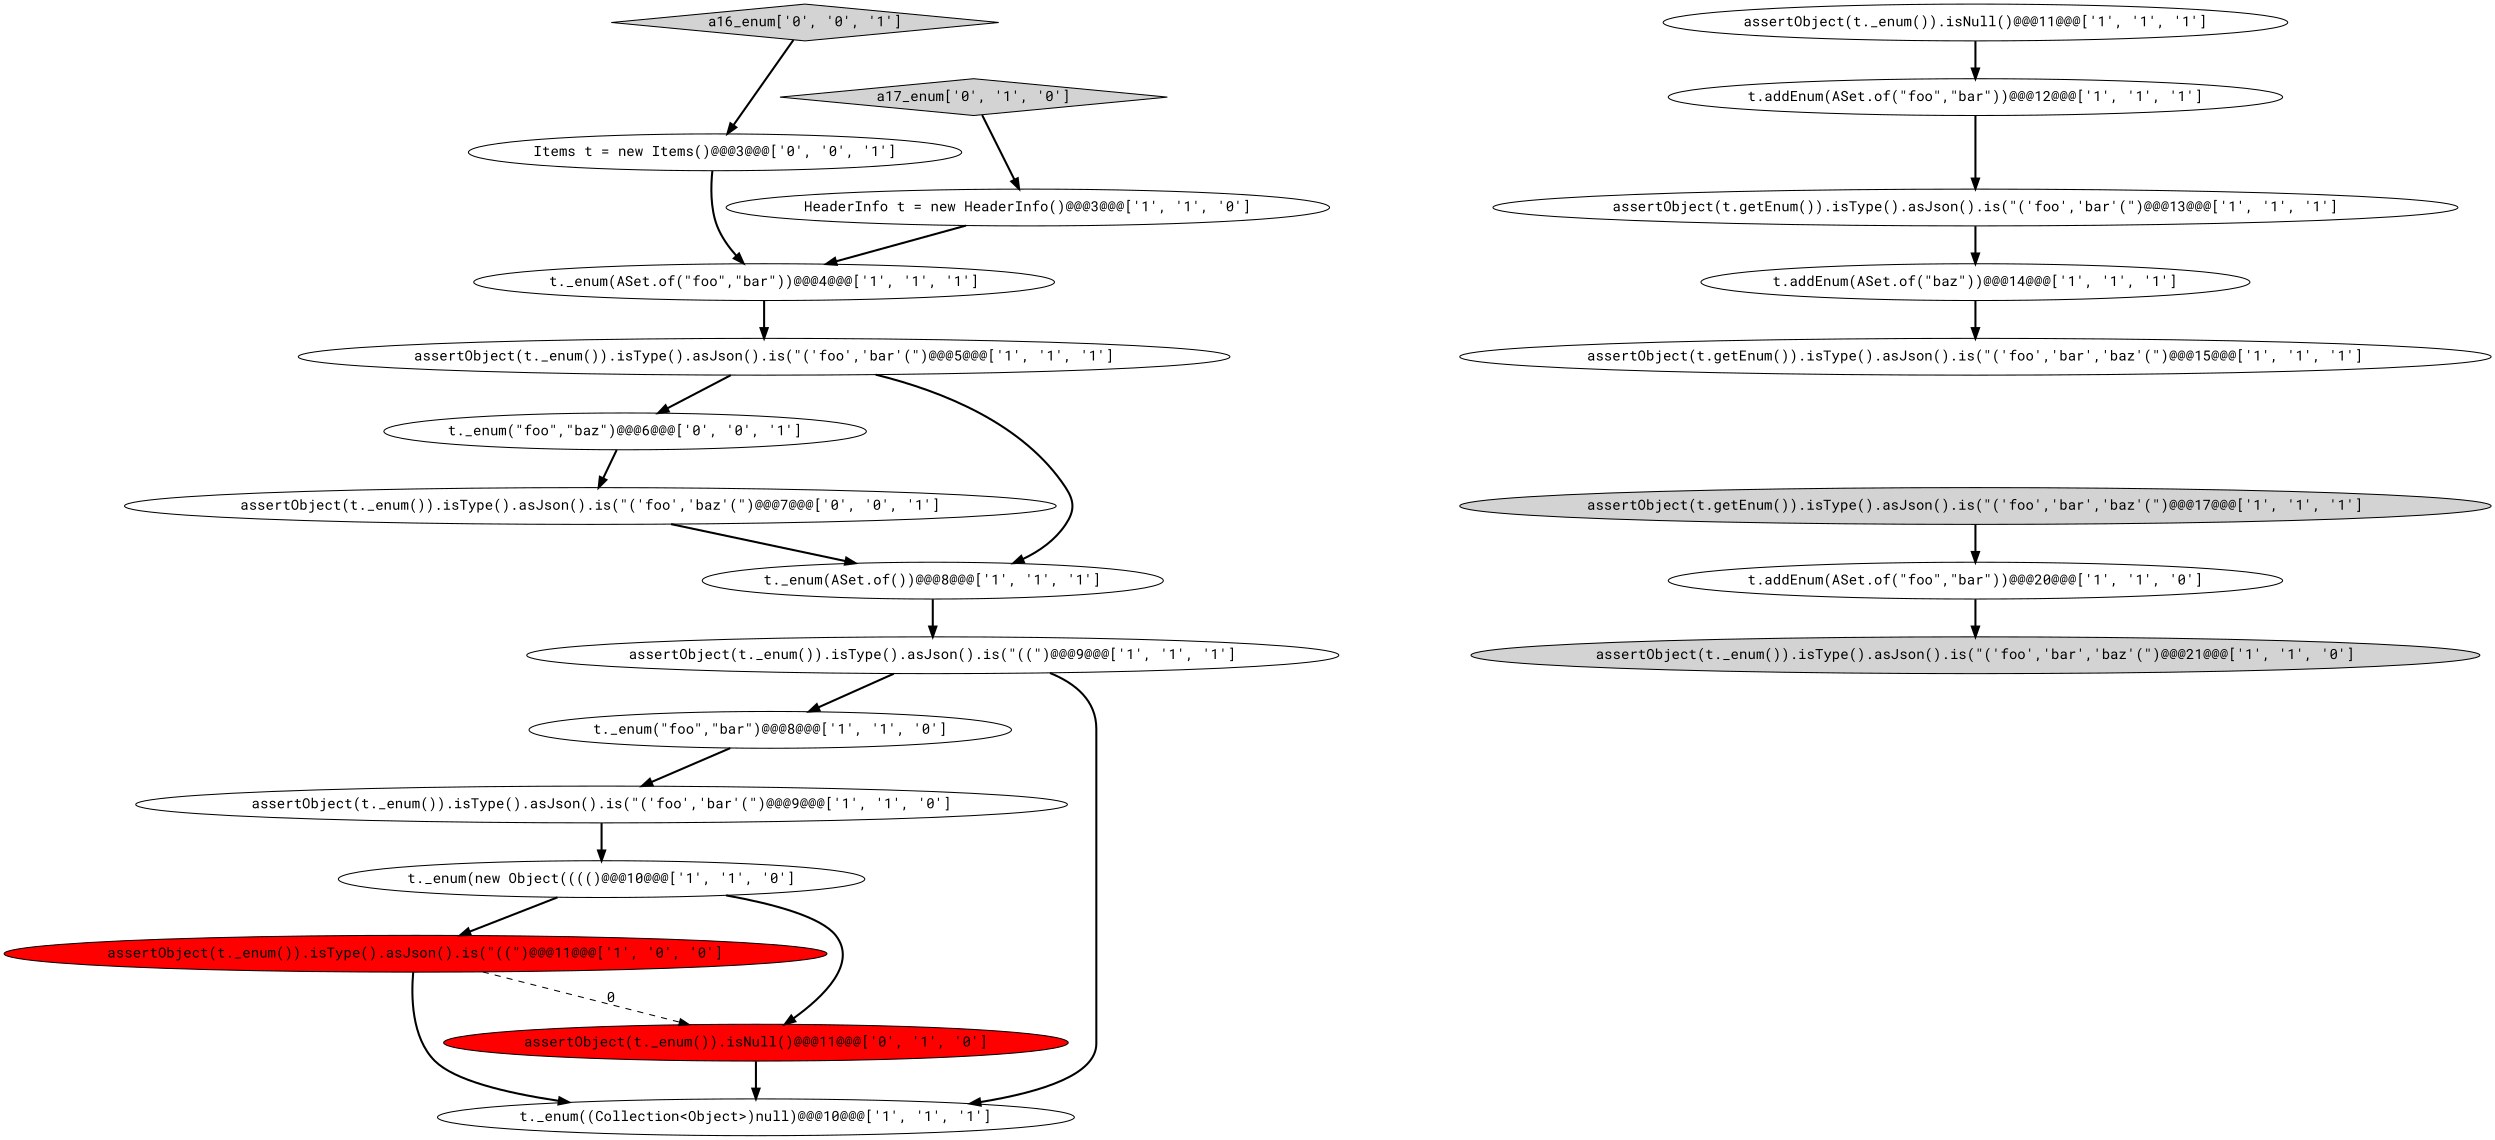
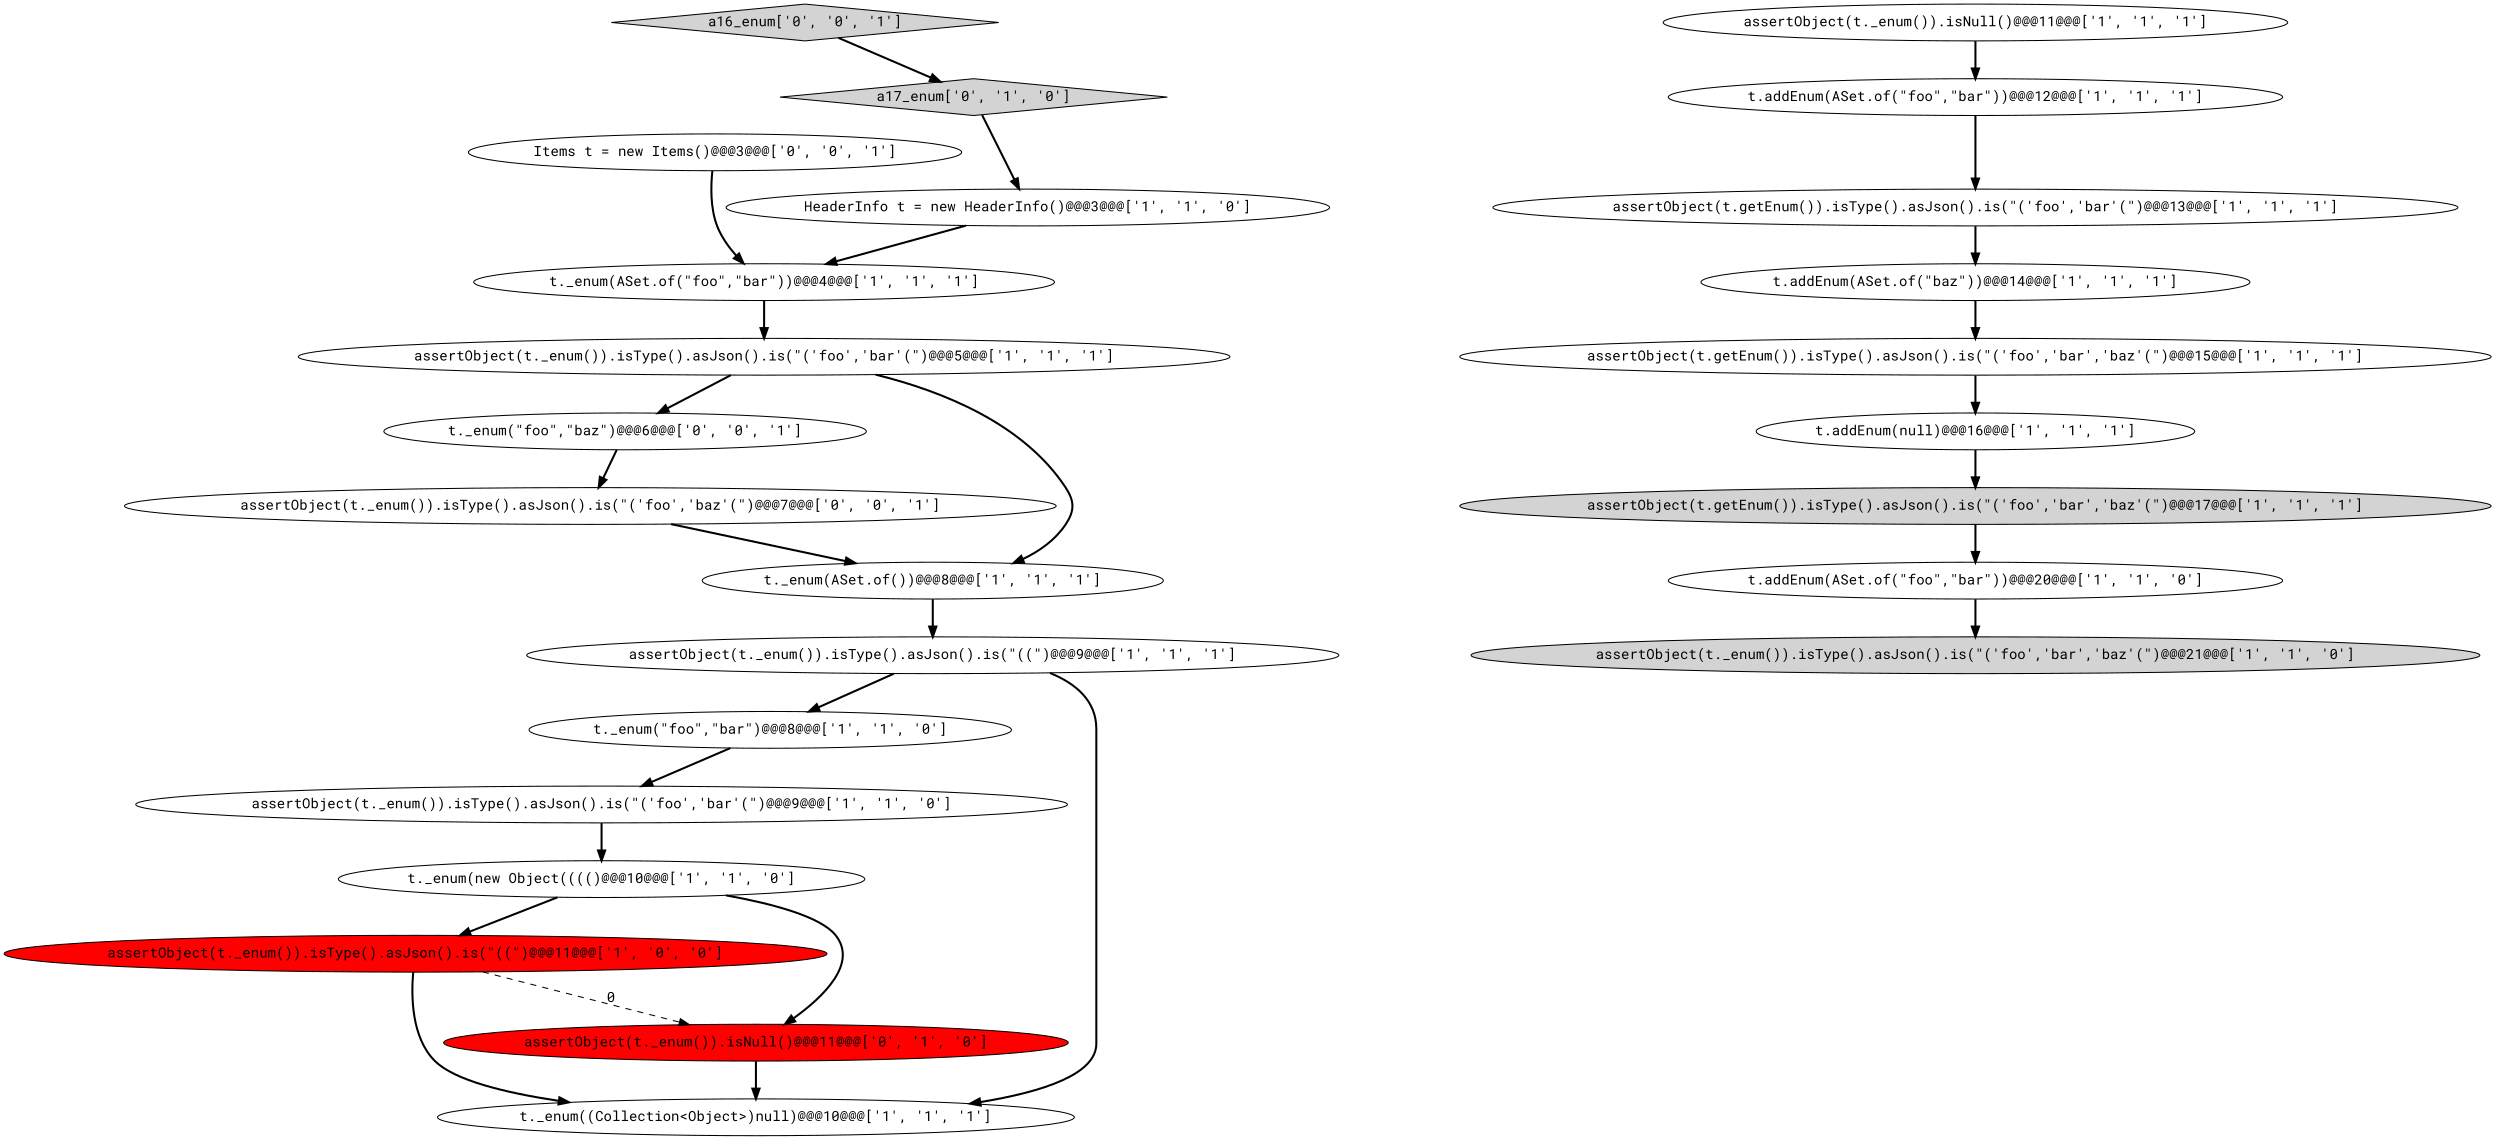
(763, 83) -> (885, 58)
none -> (1975, 431)
